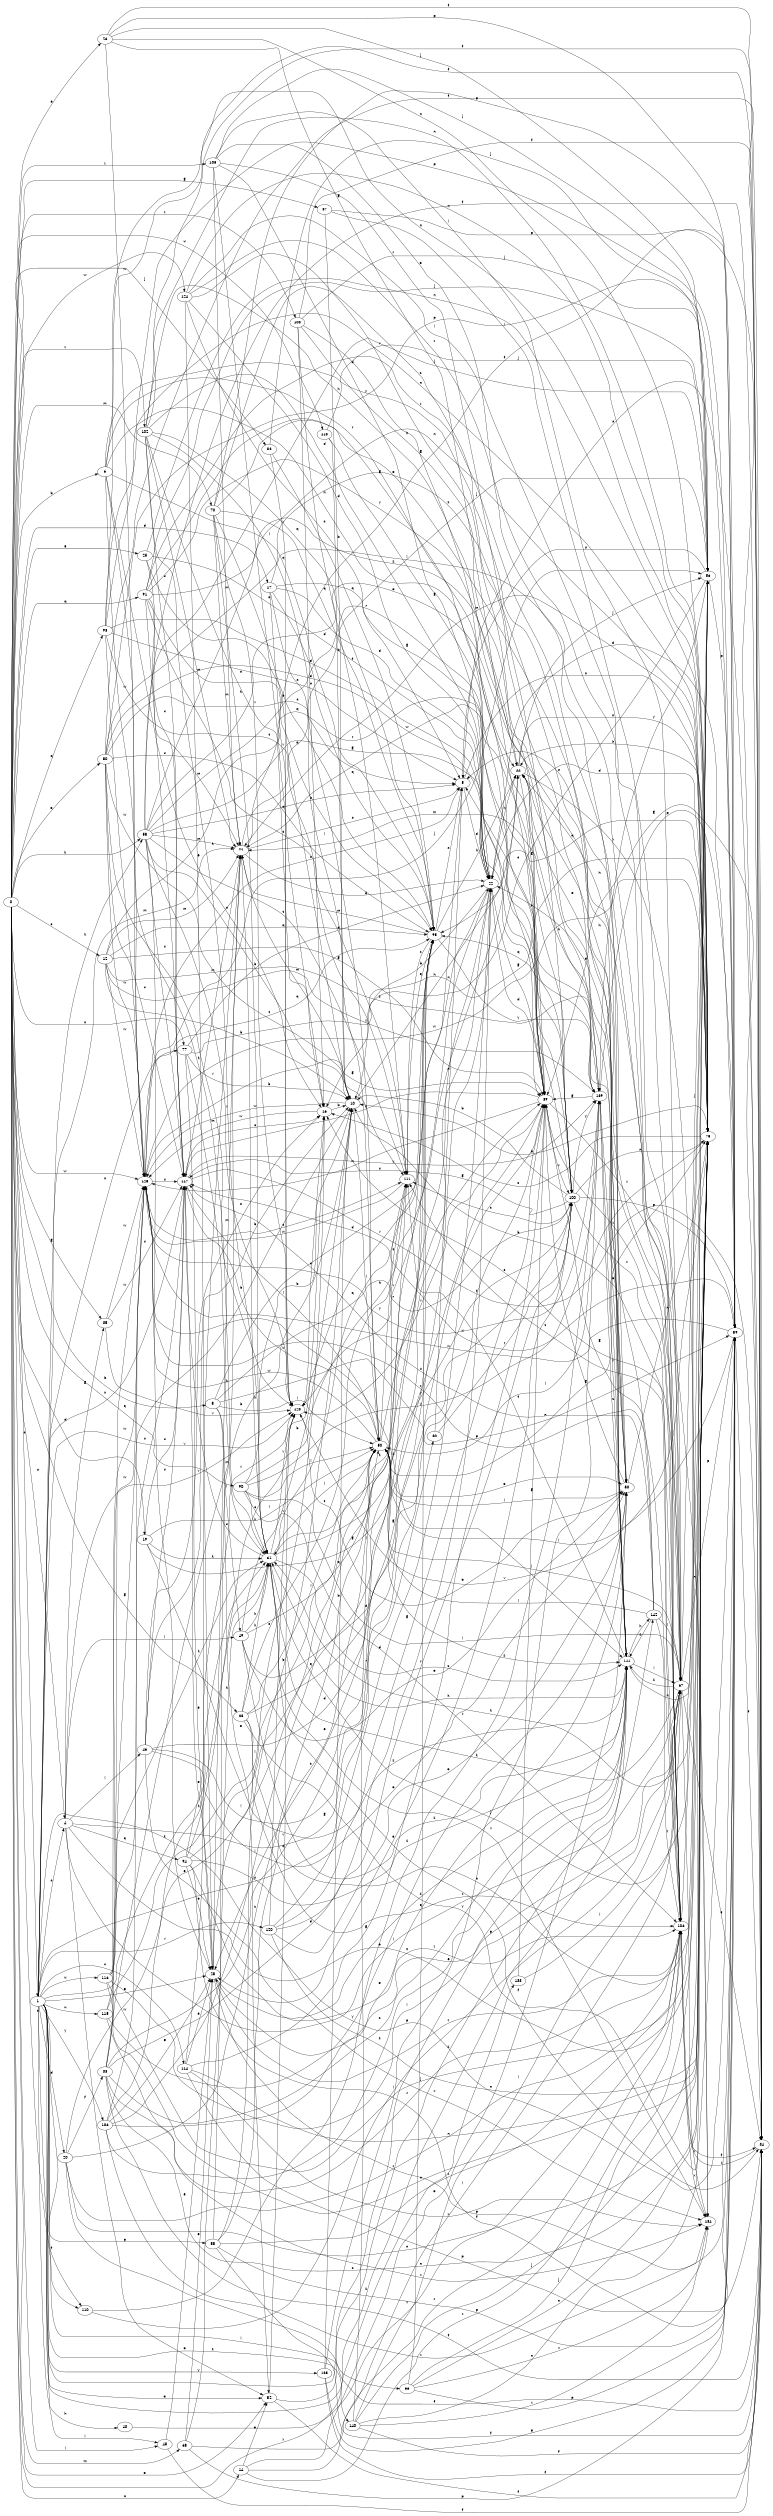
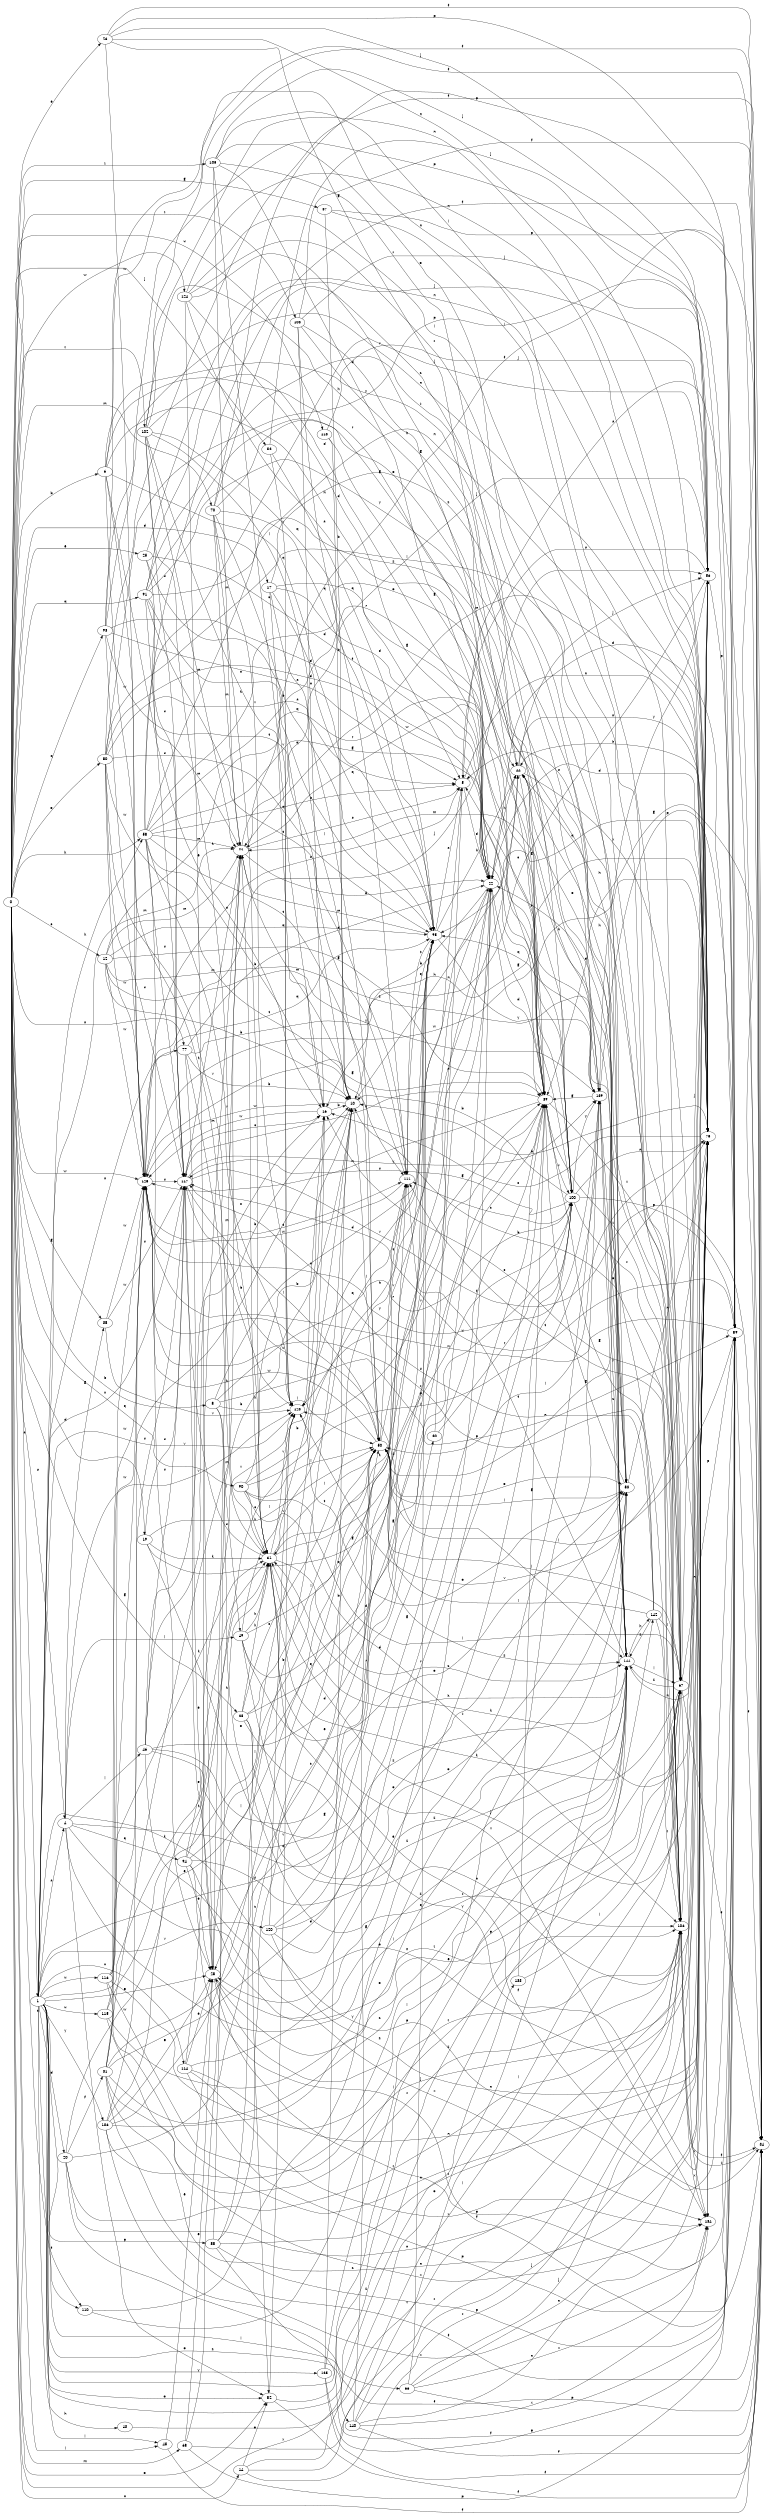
(421, 1393) -> (421, 1393)
(105, 2072) -> (105, 2072)
